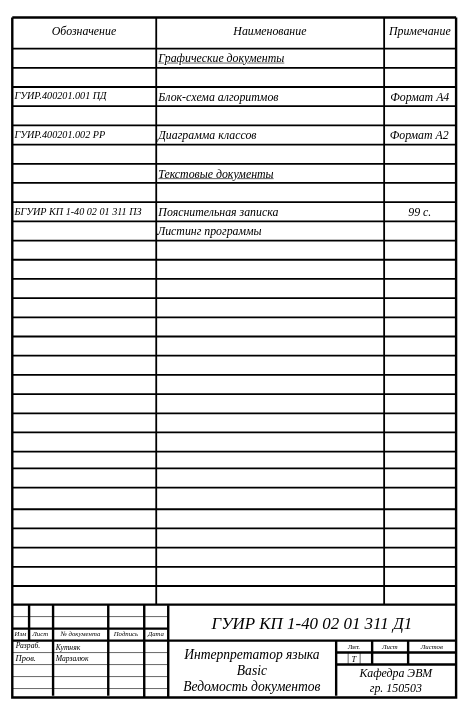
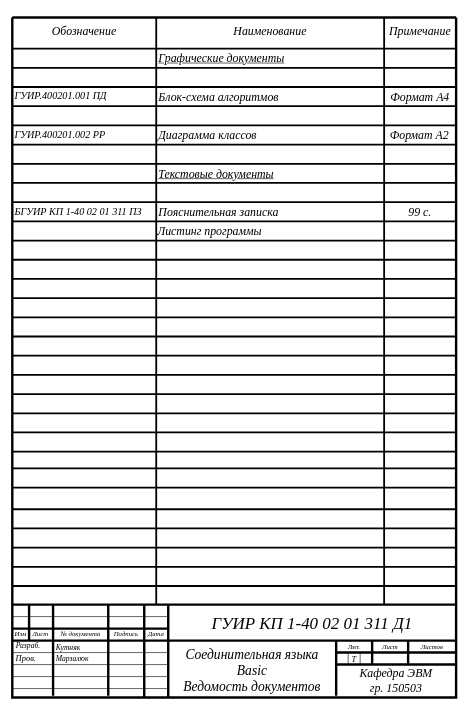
(252, 671) -> (252, 671)
